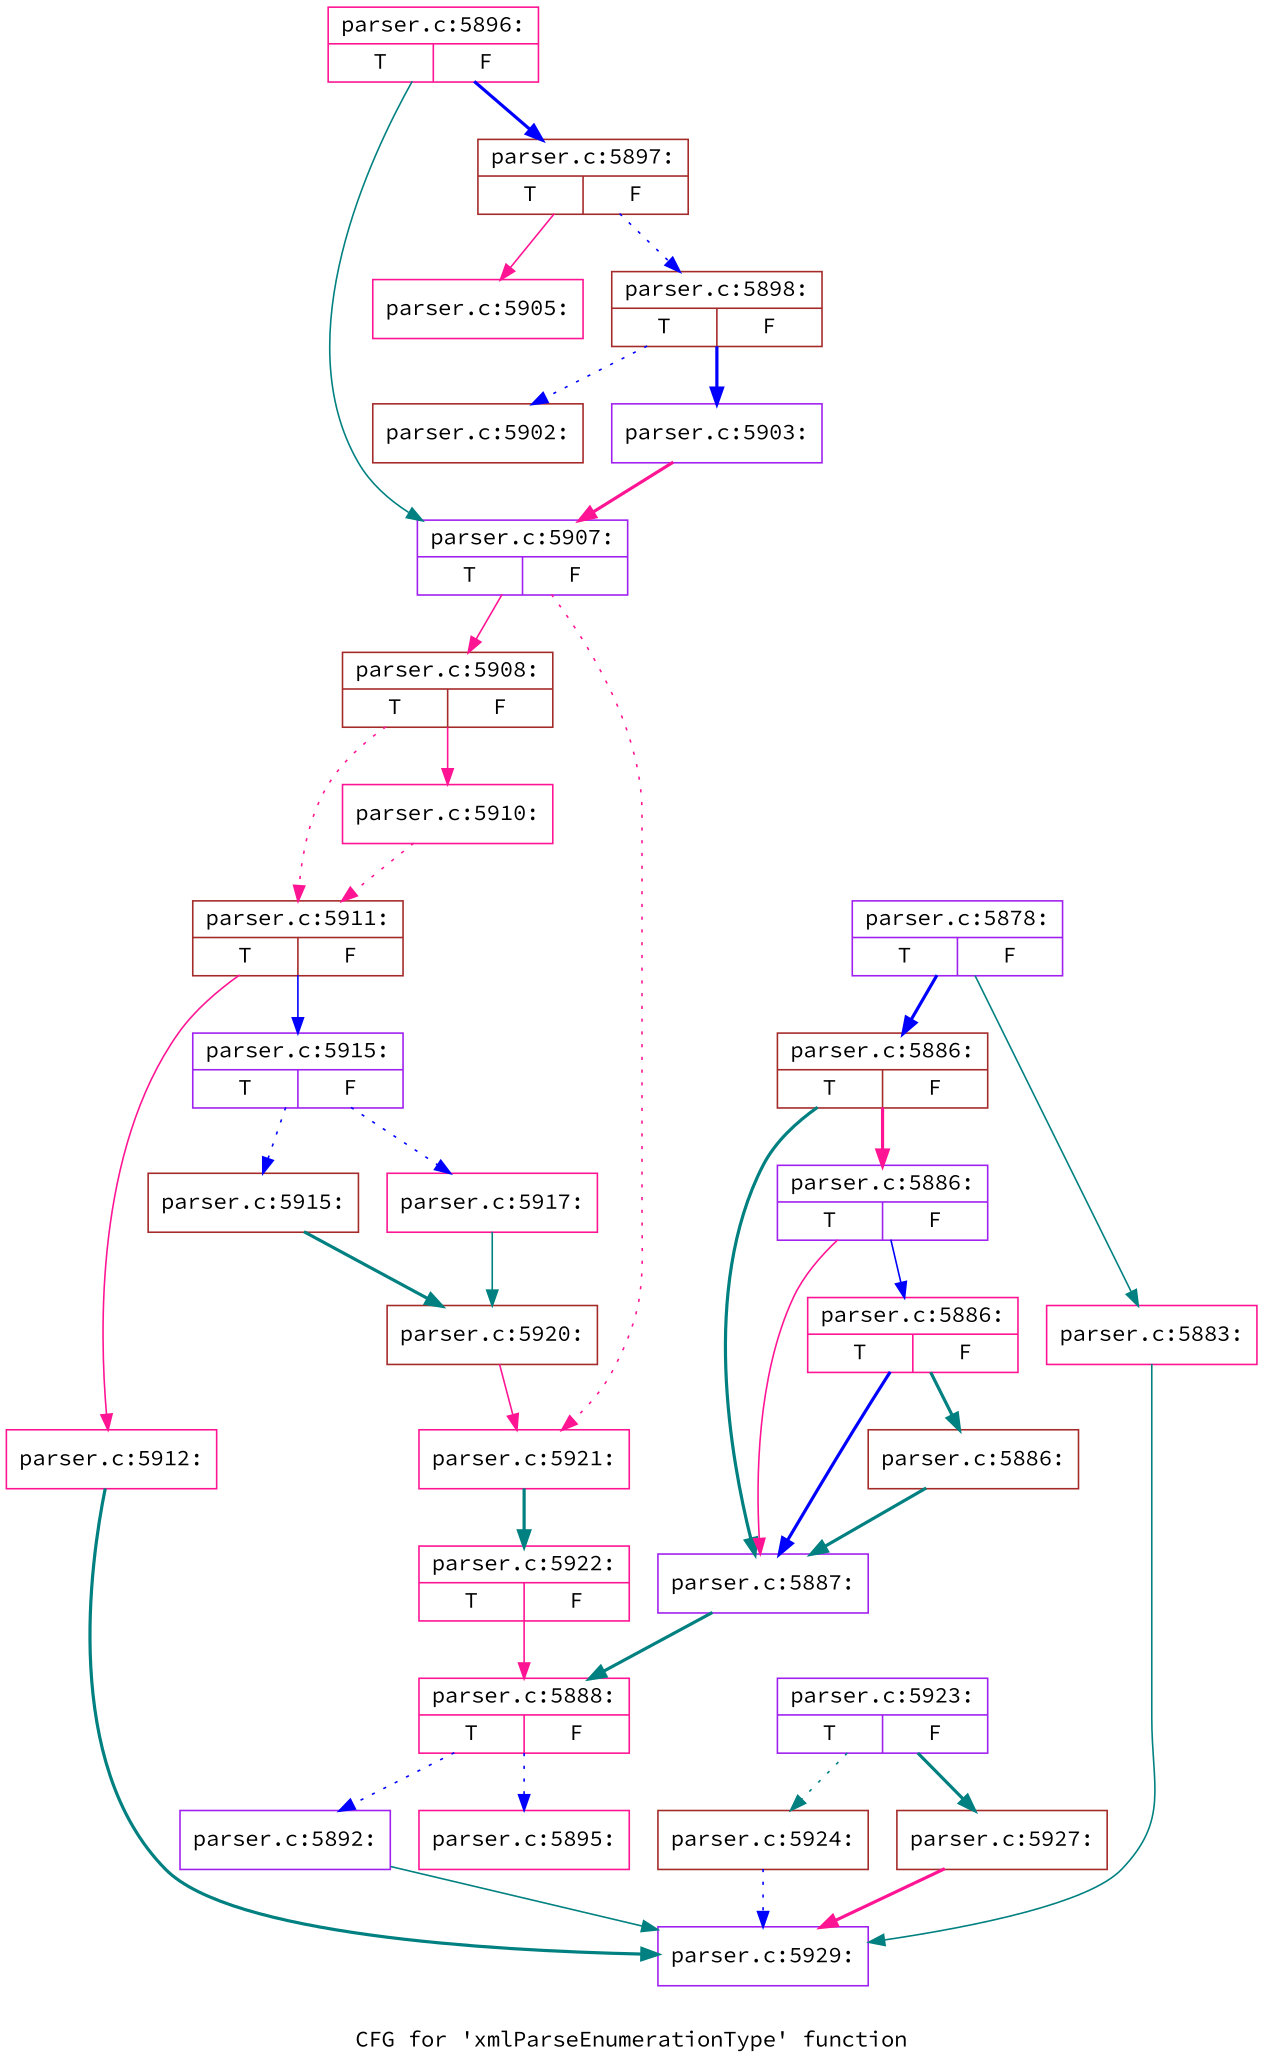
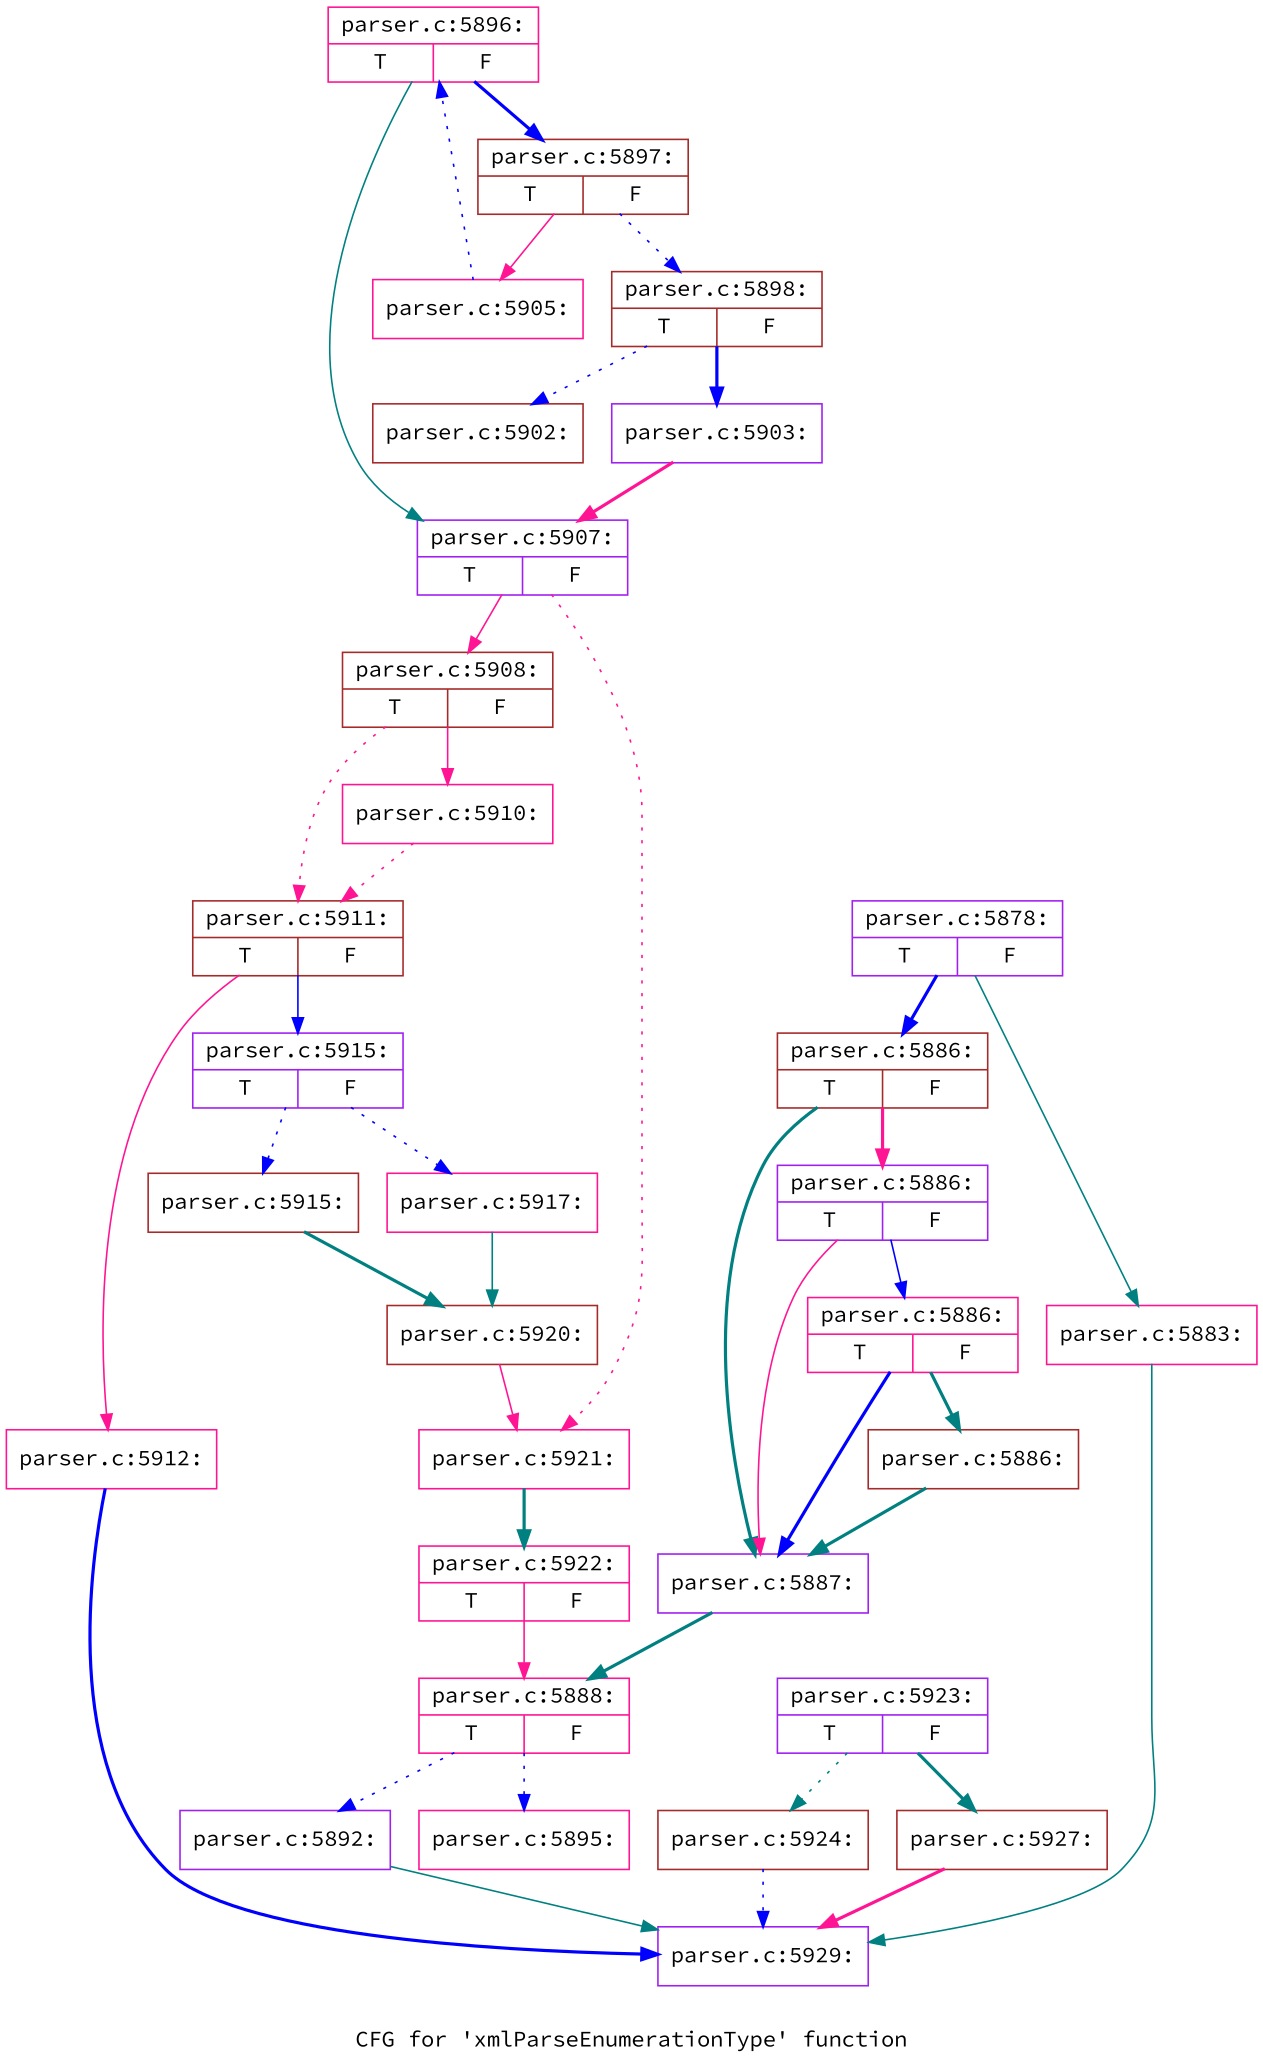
none -> (458, 189)
(203, 1894) -> (203, 1894)
